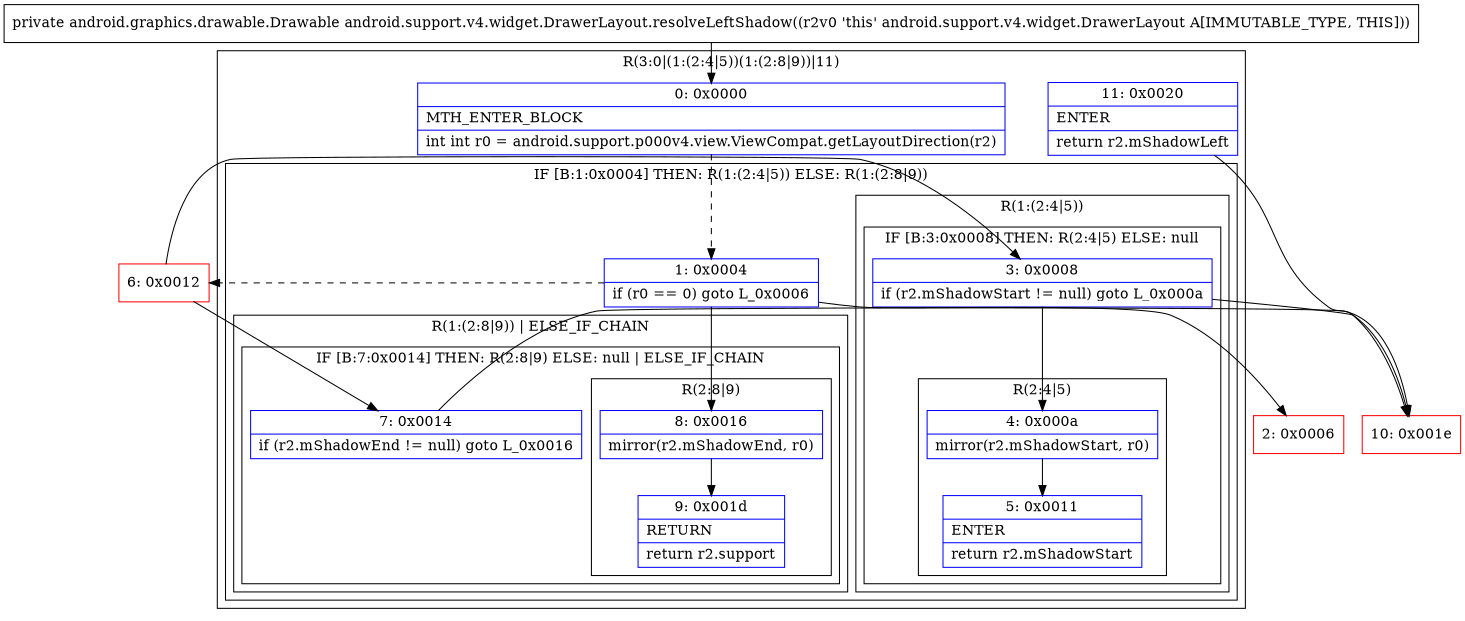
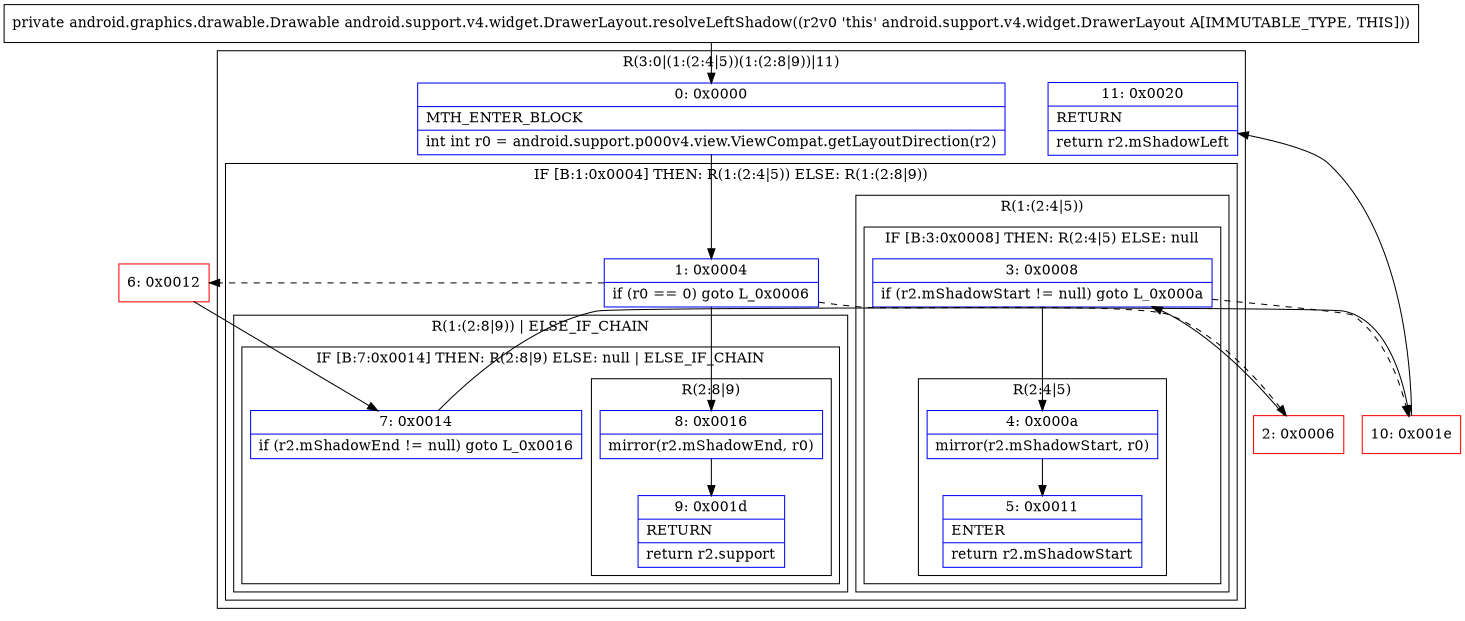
(1083, 118) -> (1090, 118)
(570, 157) -> (1228, 357)
(711, 201) -> (711, 201)
(1306, 287) -> (1379, 241)
(1336, 312) -> (1336, 312)
(1178, 319) -> (1067, 308)
